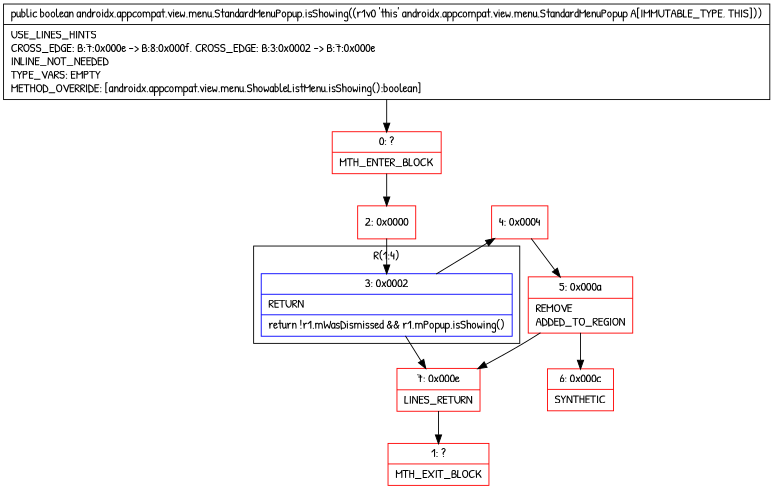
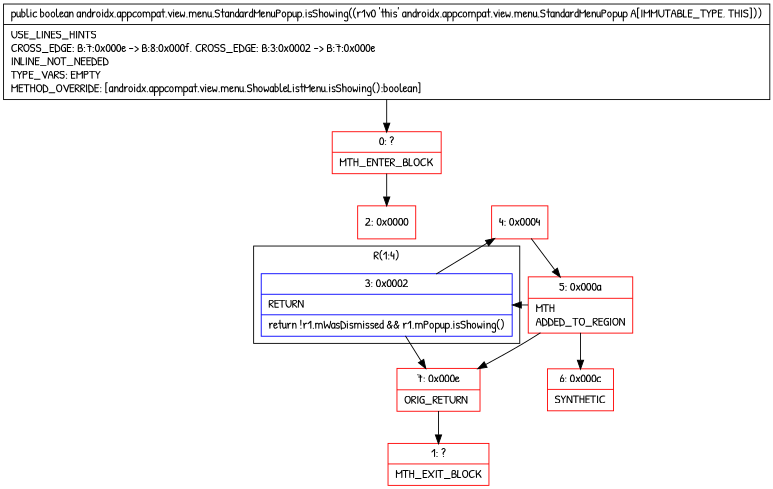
(387, 252) -> (525, 305)
(554, 309) -> (545, 309)
(438, 400) -> (436, 400)
